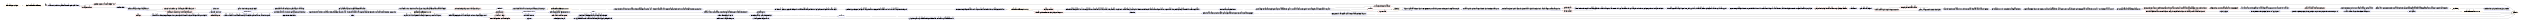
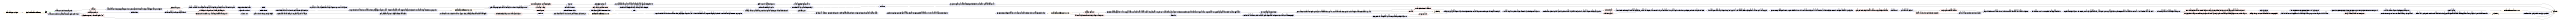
(1887, 10) -> (1927, 13)
none -> (64, 11)
